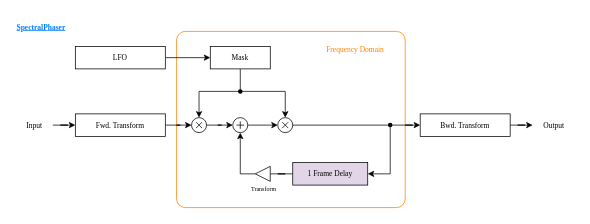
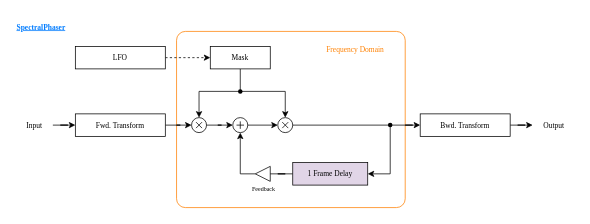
(185, 57) -> (185, 57)
(264, 189) -> (264, 189)
